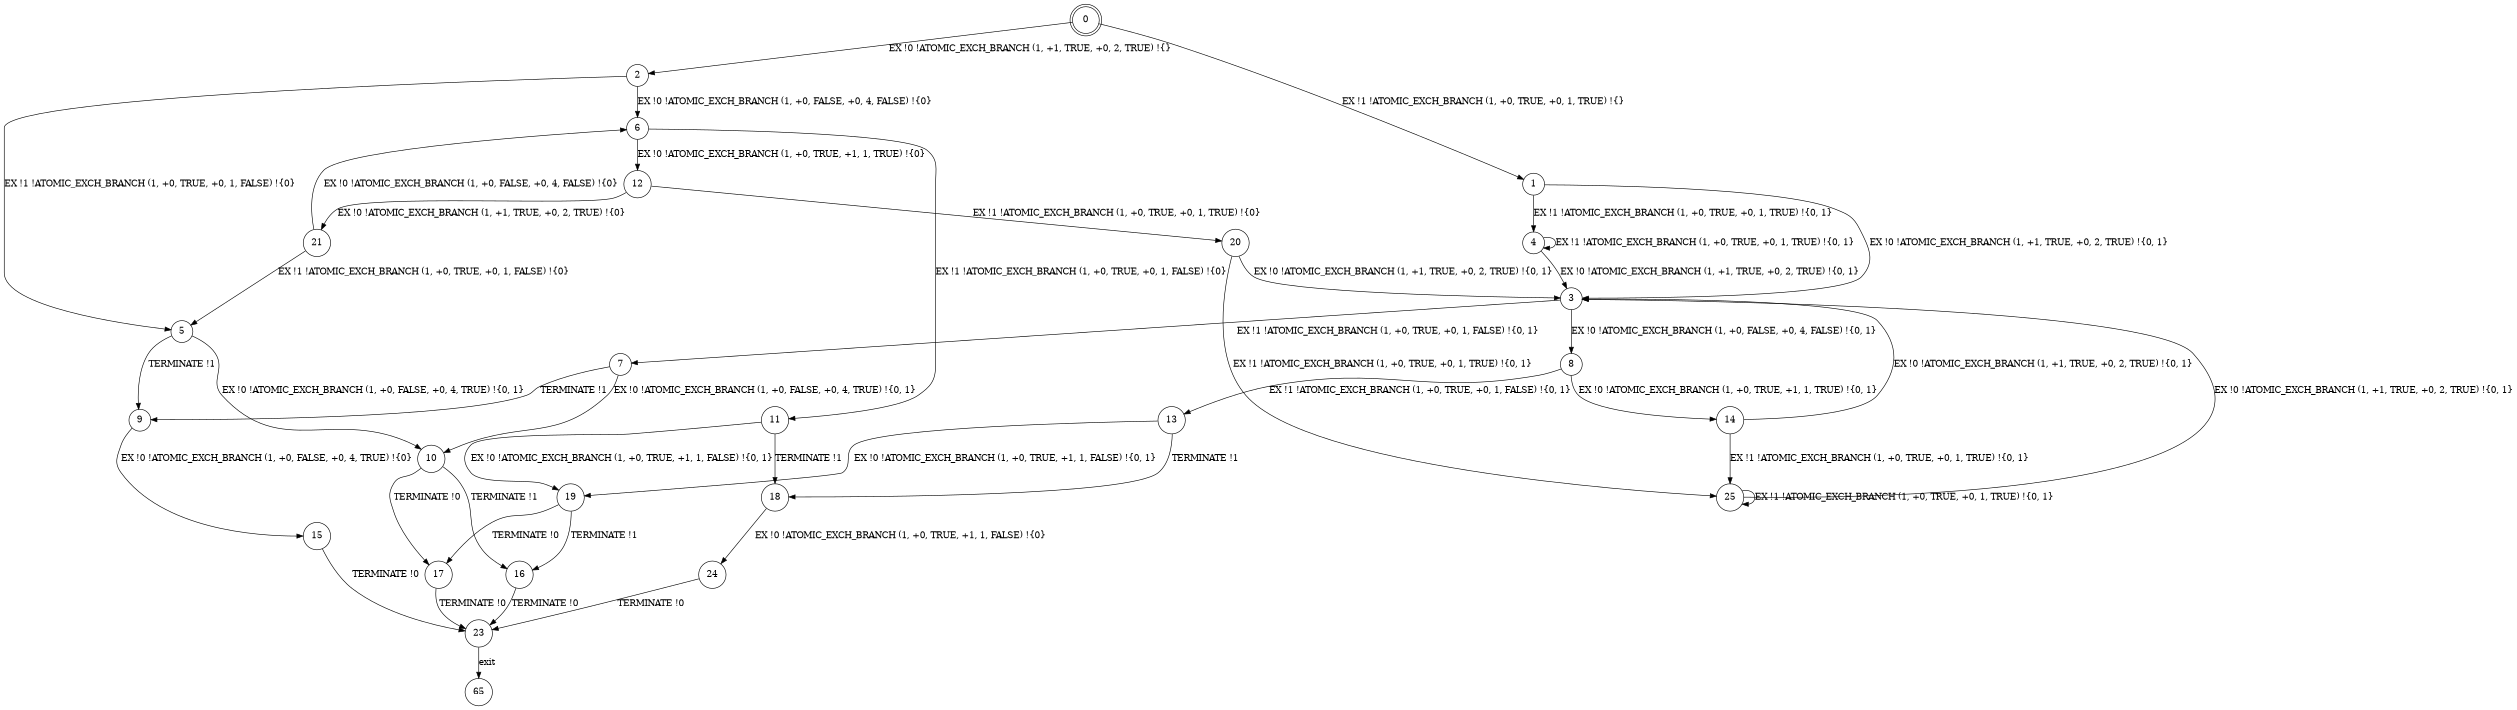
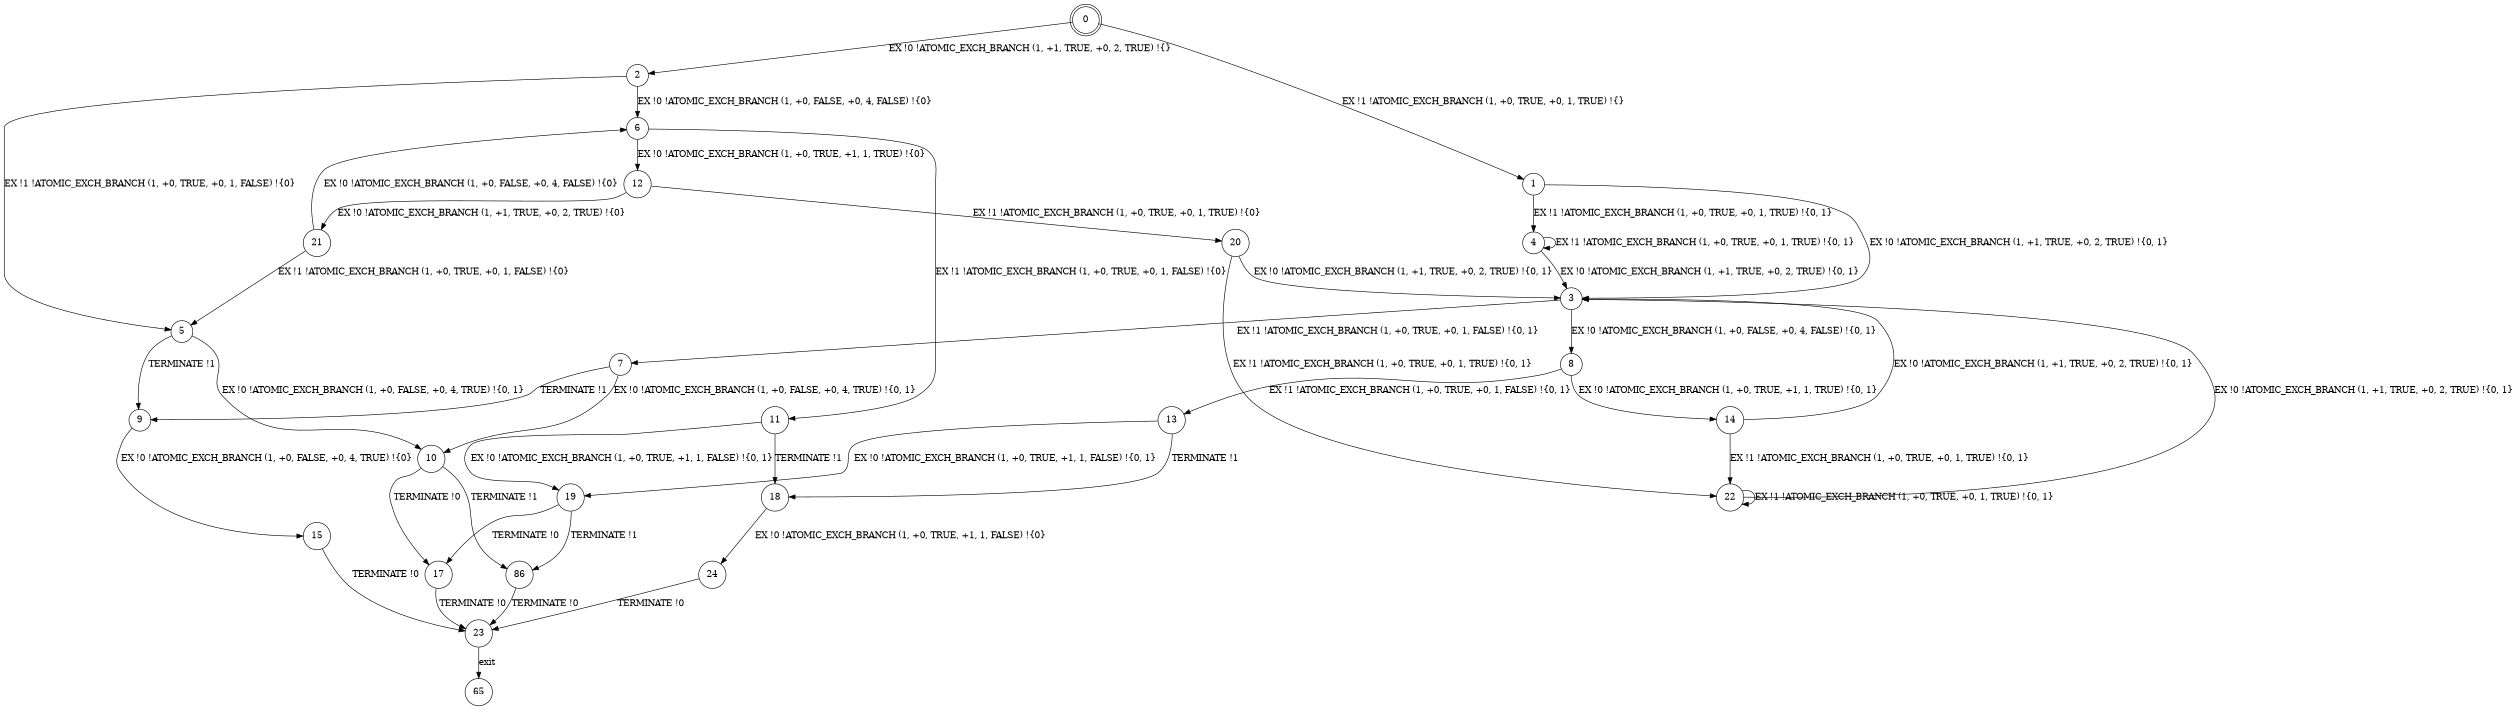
(1730, 497) -> (1730, 497)
(520, 575) -> (520, 575)
